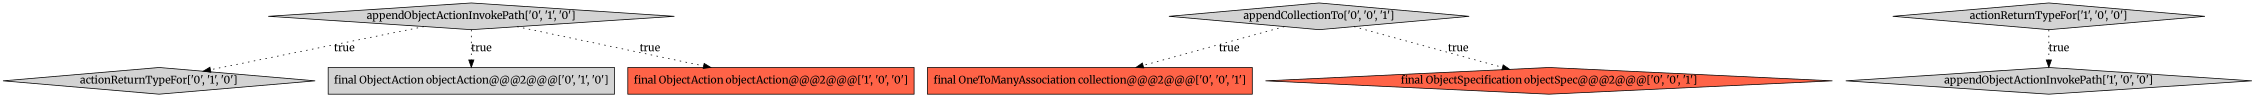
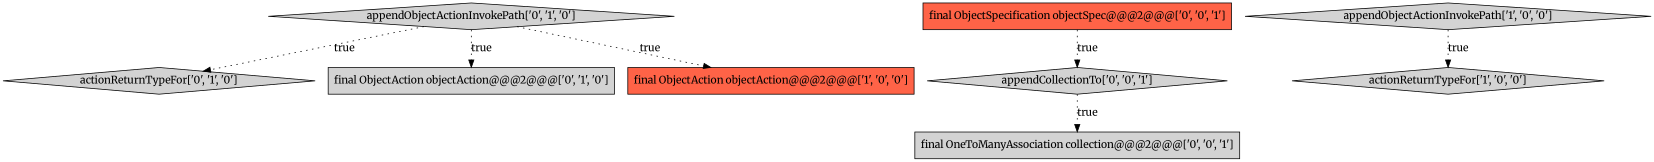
(2049, 45) -> (1448, 45)
(1428, 47) -> (1077, 45)
(1090, 81) -> (1077, 145)
(1549, 81) -> (1077, 16)
